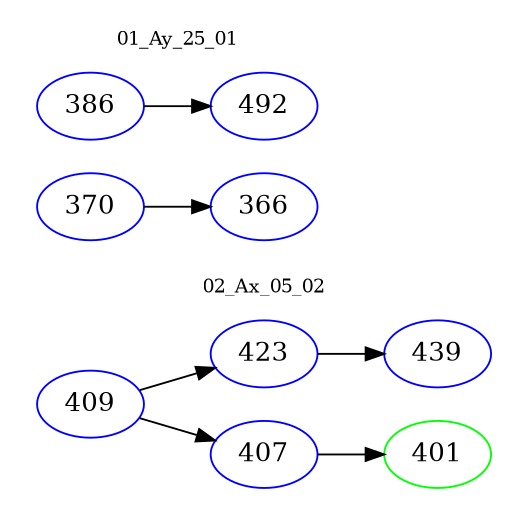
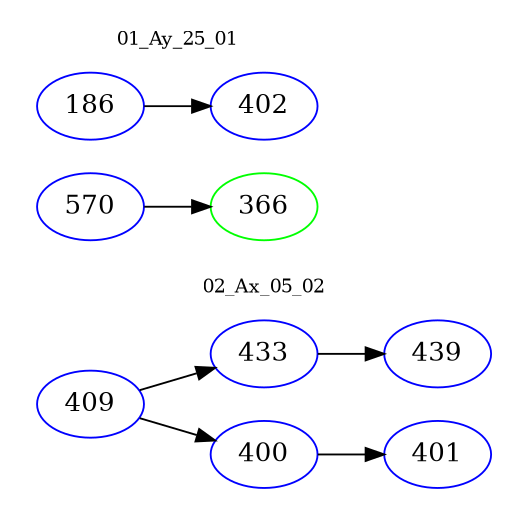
(91, 106) -> (91, 106)
(264, 106) -> (264, 106)
(91, 207) -> (91, 207)
(264, 207) -> (264, 207)
(264, 354) -> (264, 354)
(264, 454) -> (264, 454)
(438, 454) -> (438, 454)
